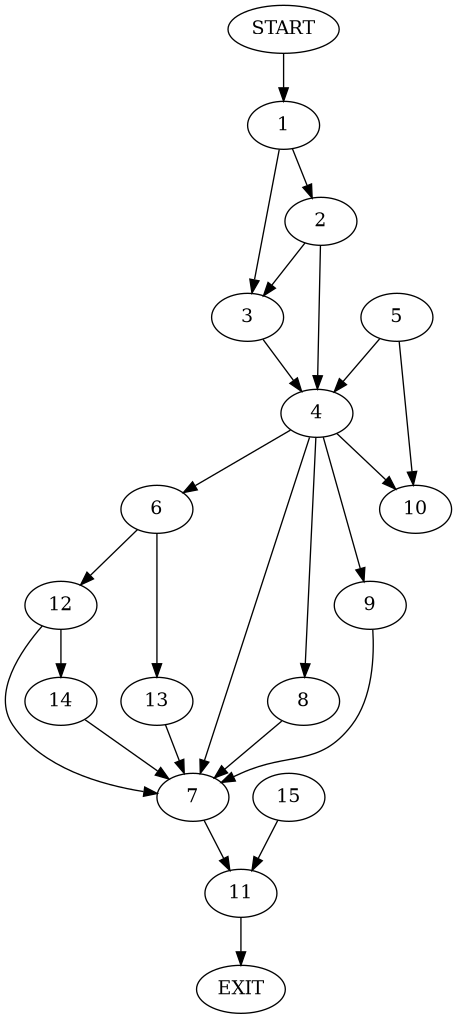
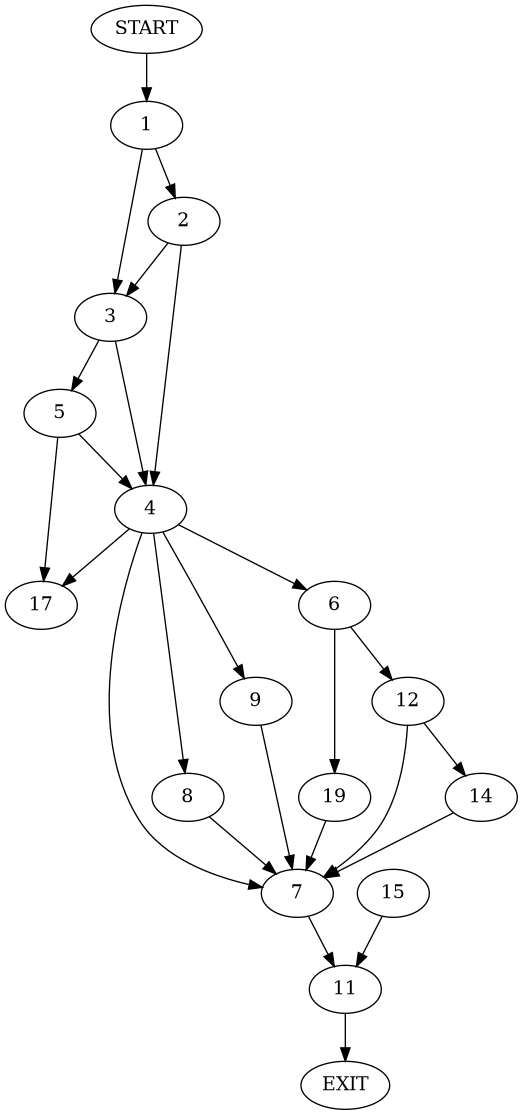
none -> (89, 359)
(416, 509) -> (41, 605)
(157, 701) -> (335, 797)
